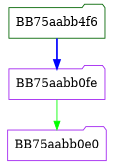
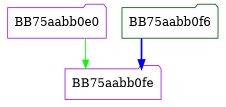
(57, 23) -> (170, 23)
(57, 110) -> (86, 49)
